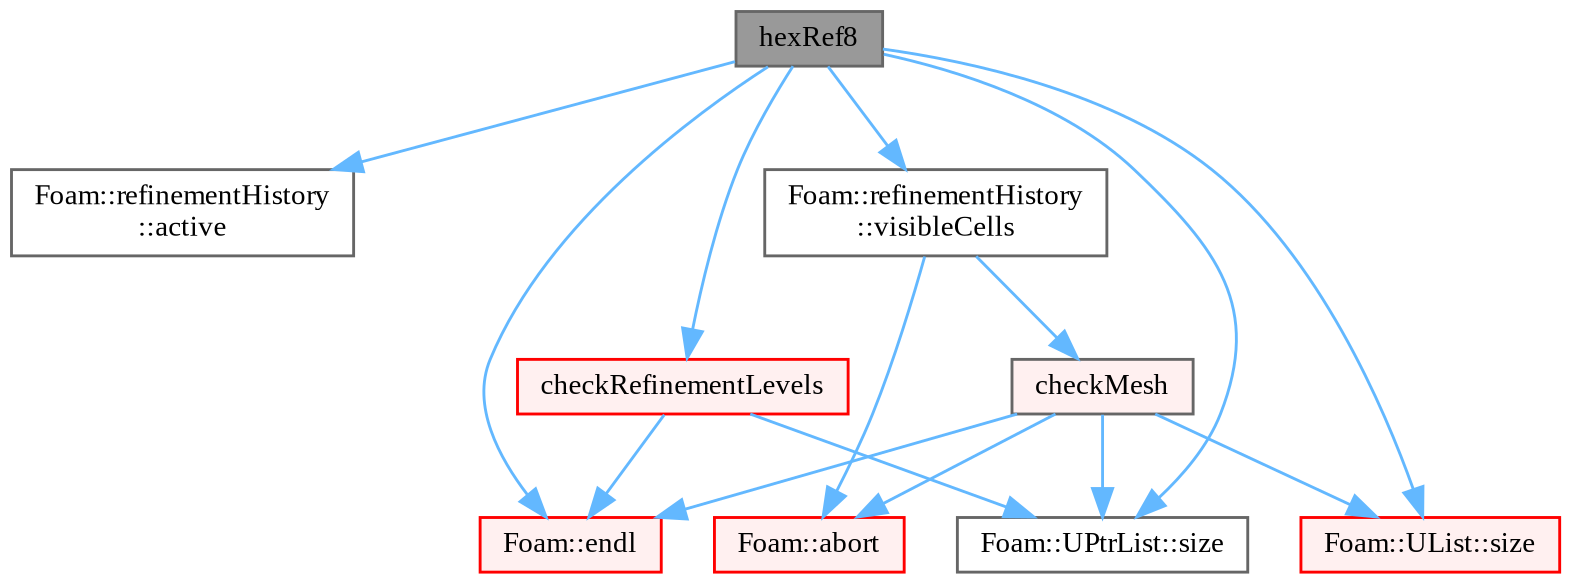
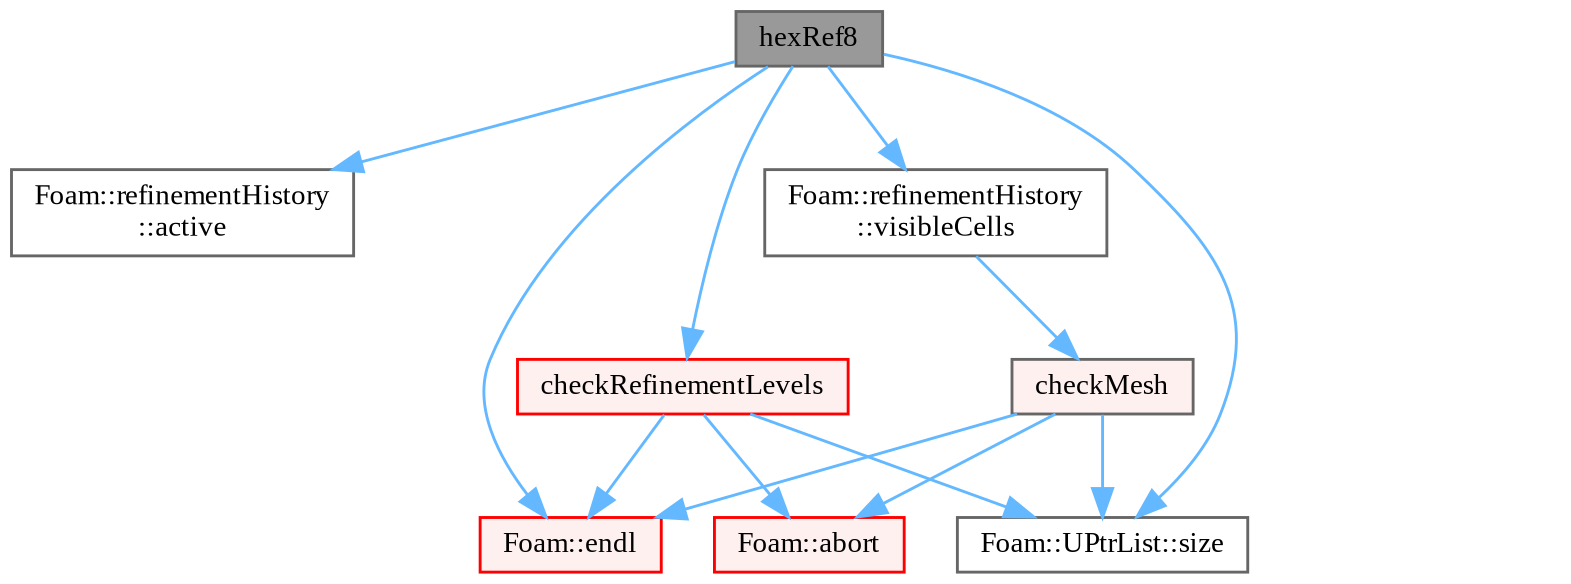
(887, 376) -> (737, 455)
(1430, 545) -> none
